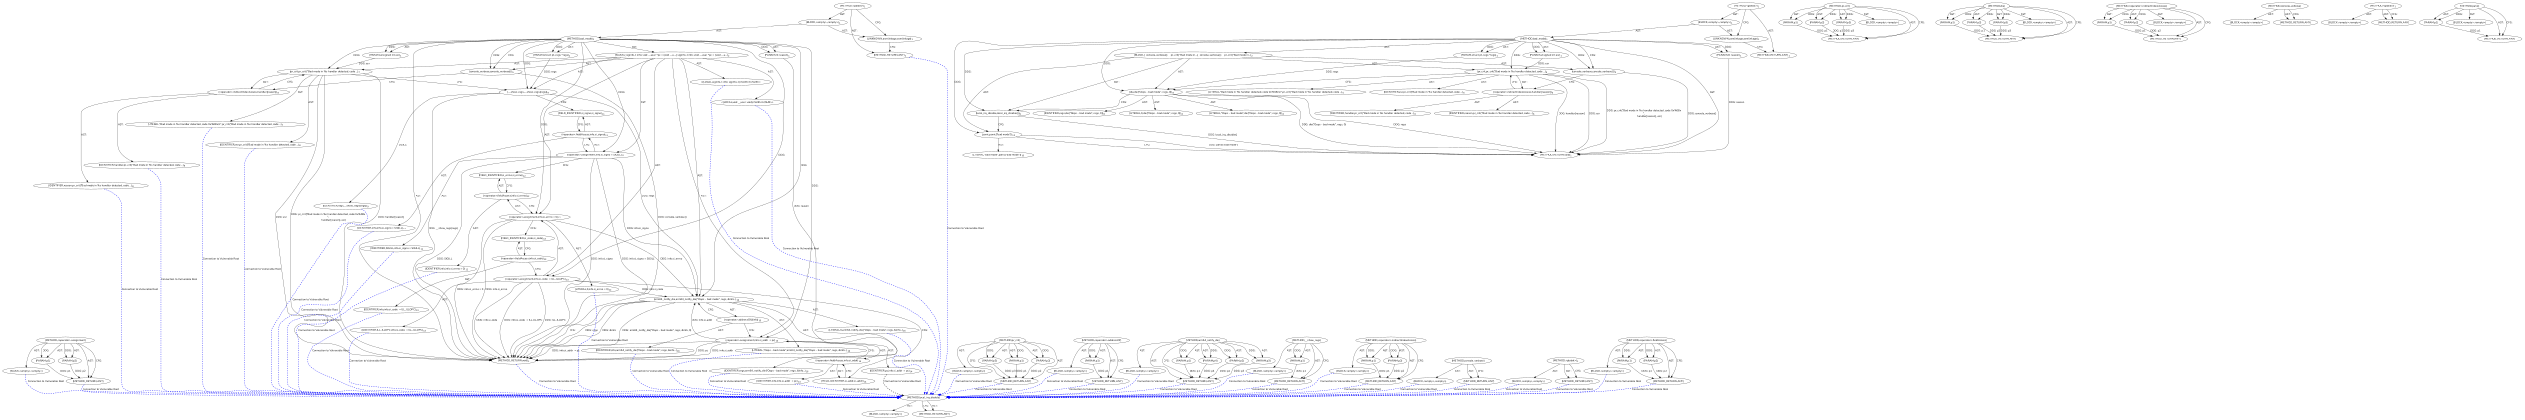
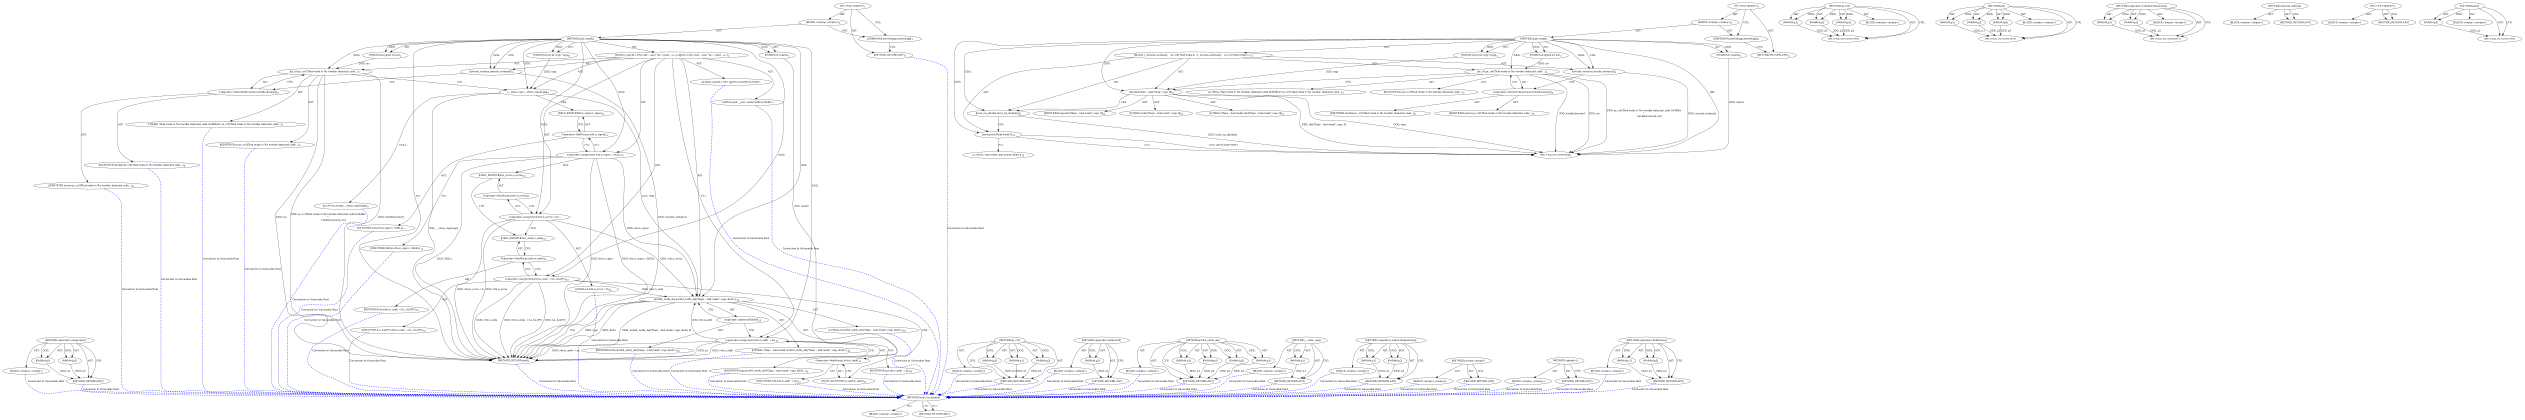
(506, 185) -> (479, 209)
(558, 249) -> (525, 271)
(447, 269) -> none
(888, 388) -> (888, 388)
